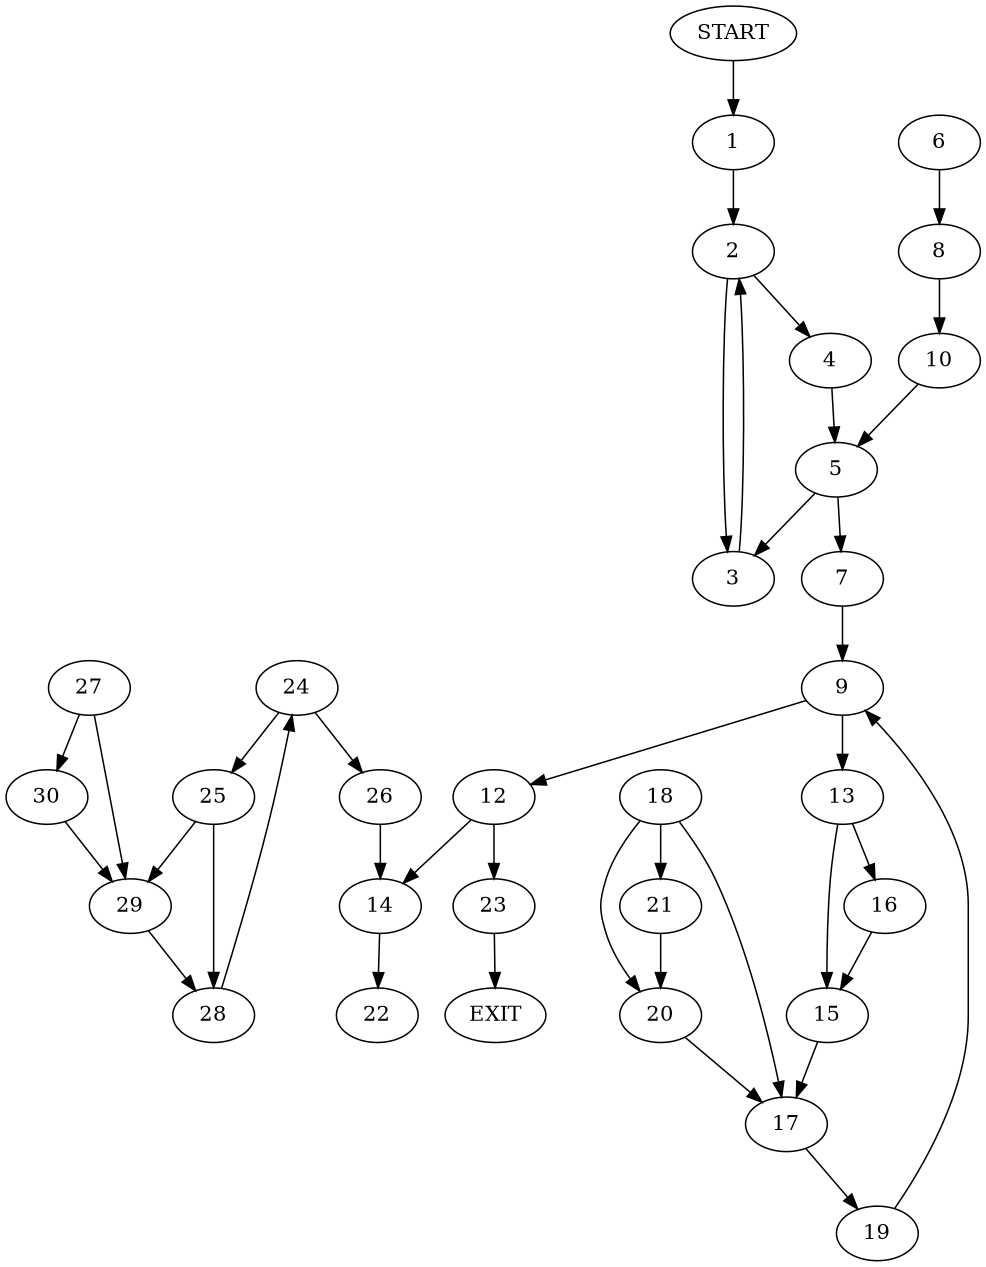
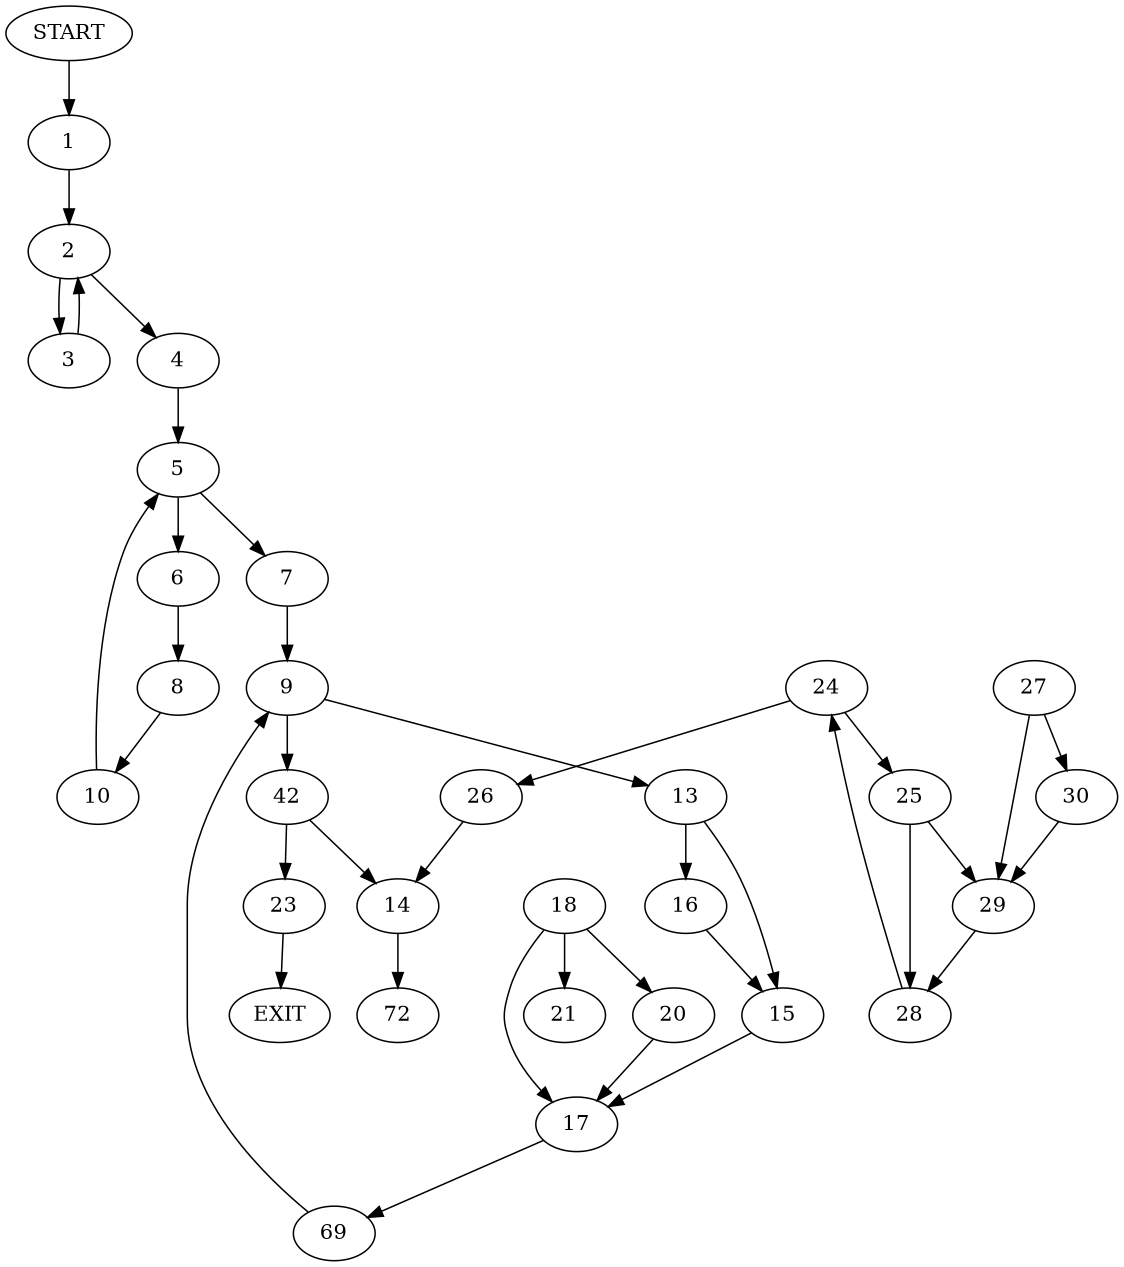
(790, 519) -> (178, 517)
(494, 797) -> (287, 797)
(661, 953) -> none
(377, 1015) -> (398, 1015)
(877, 1233) -> (334, 1233)
